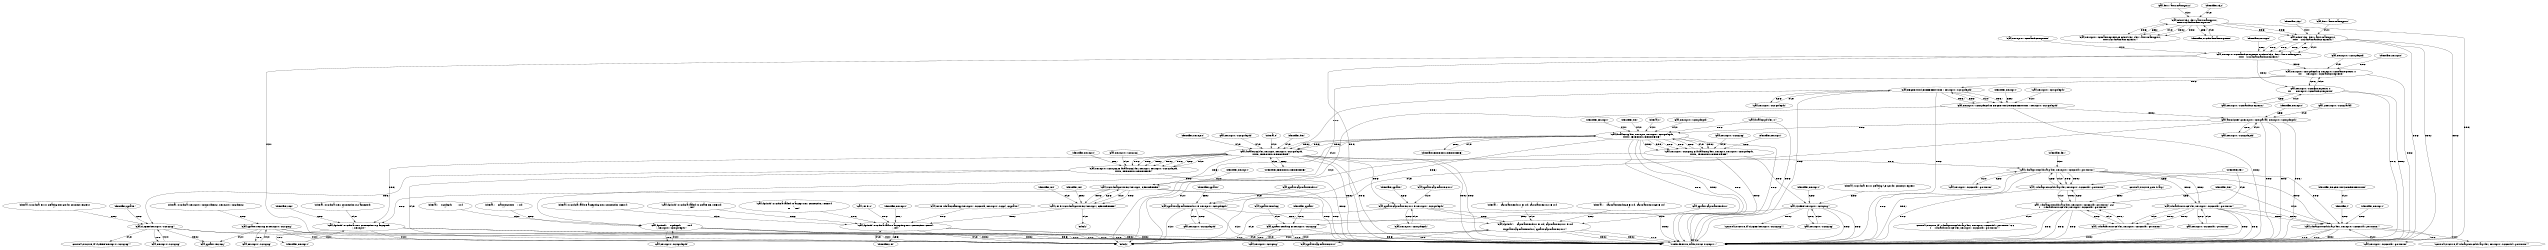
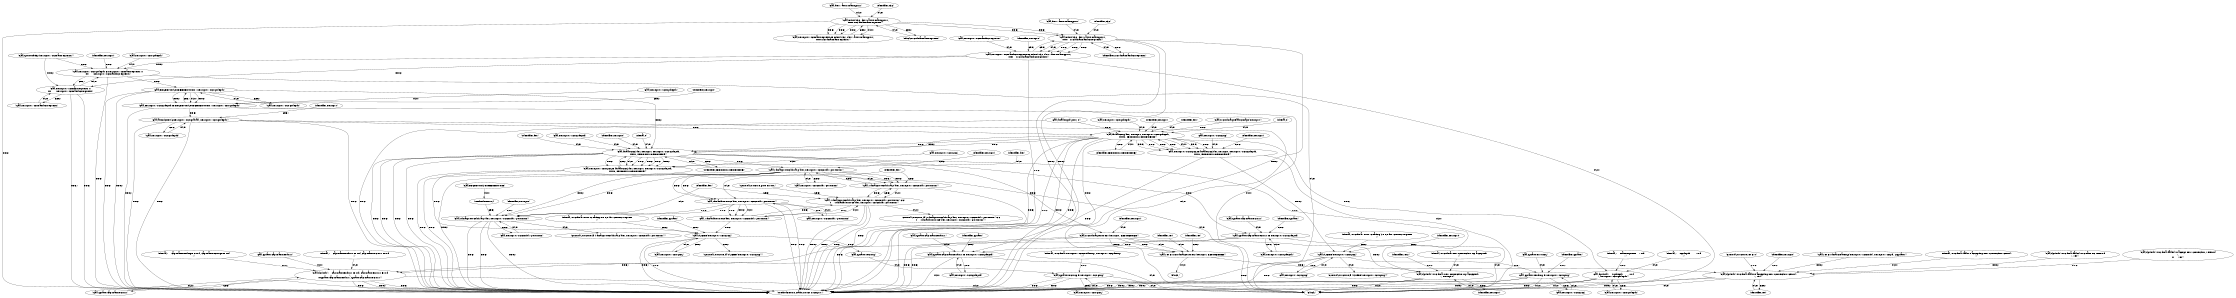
(2211, 38) -> (921, 38)
none -> (46, 56)
none -> (1124, 56)
(2335, 106) -> none
none -> (1238, 120)
(1763, 120) -> (1066, 120)
(2146, 187) -> (758, 186)
(2342, 187) -> (484, 186)
(1103, 196) -> none
(864, 206) -> (1741, 255)
(1267, 206) -> (1535, 255)
(2342, 206) -> (484, 201)
(1562, 213) -> (1112, 247)
(1789, 216) -> (1352, 265)
(240, 235) -> (960, 269)
(130, 237) -> (726, 244)
(2010, 241) -> (724, 227)
